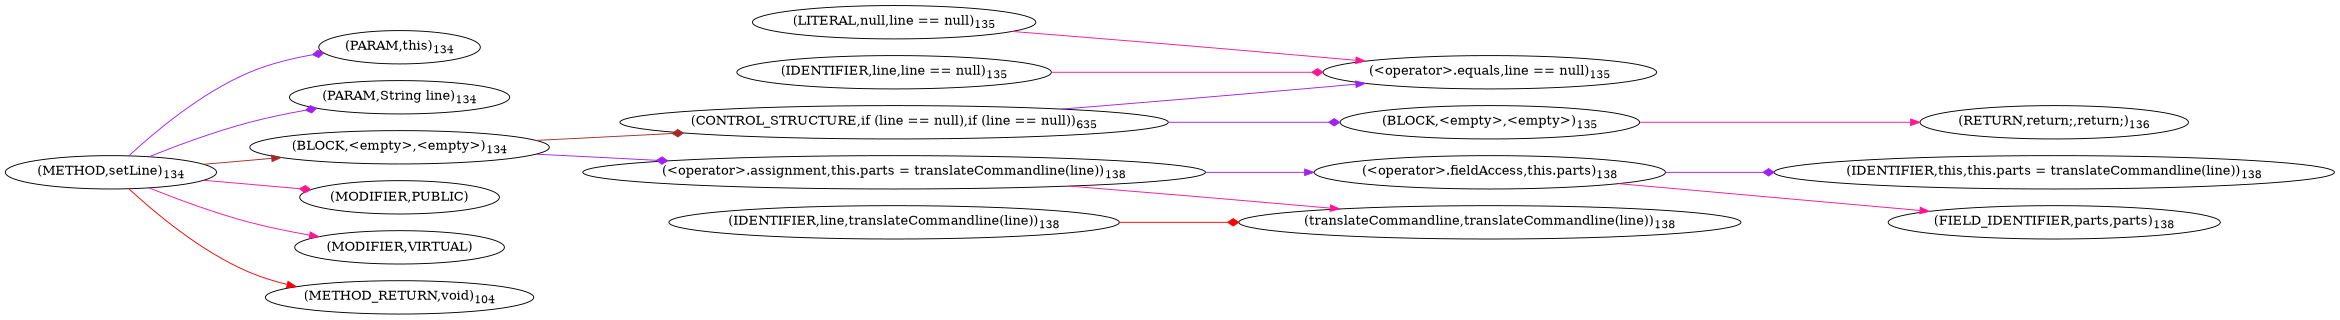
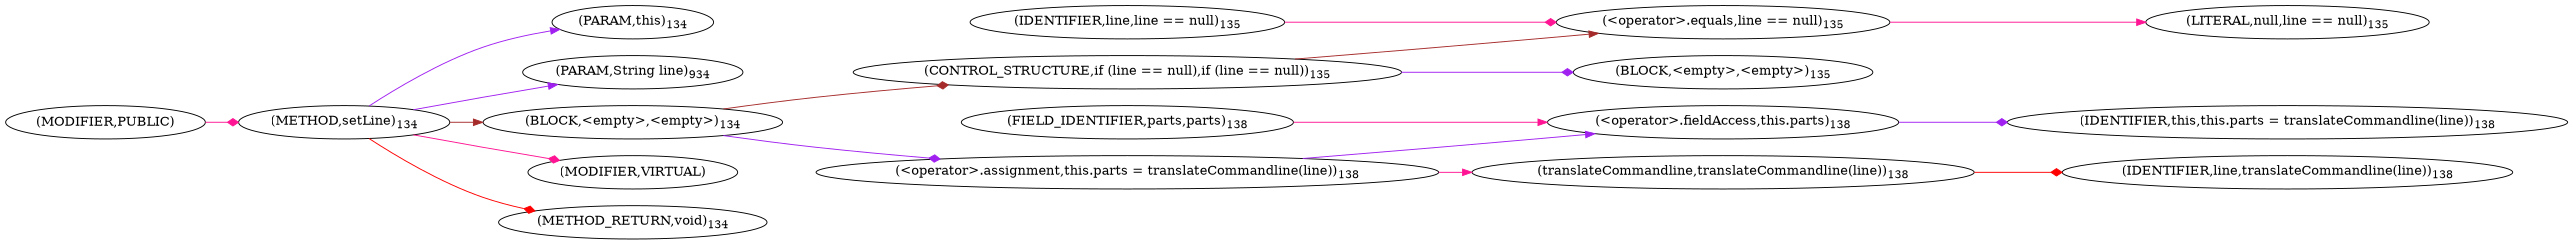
(1184, 45) -> (2013, 22)
(213, 91) -> (456, 58)
(466, 96) -> (700, 71)
(1209, 97) -> (1442, 47)
(1087, 121) -> (1320, 71)
(2054, 122) -> none
(226, 129) -> (481, 98)
(252, 184) -> (216, 122)
(1769, 197) -> (1416, 122)
(228, 216) -> (481, 147)
(1174, 222) -> (2013, 172)
(202, 247) -> (443, 181)
(485, 296) -> (718, 221)
